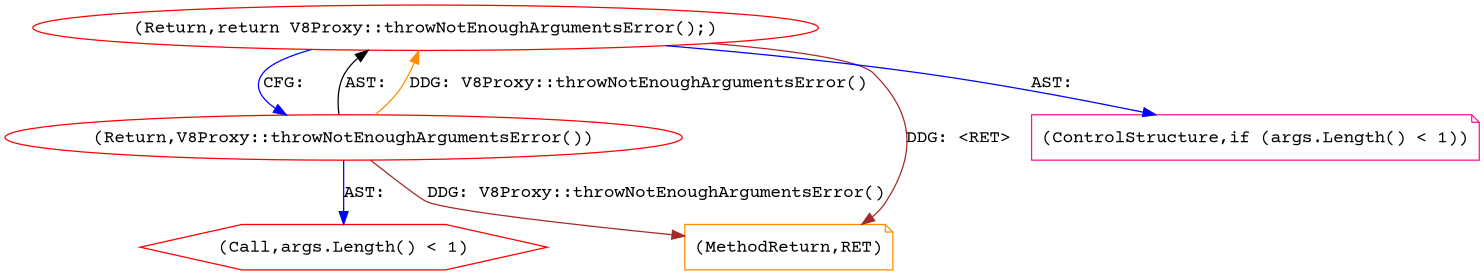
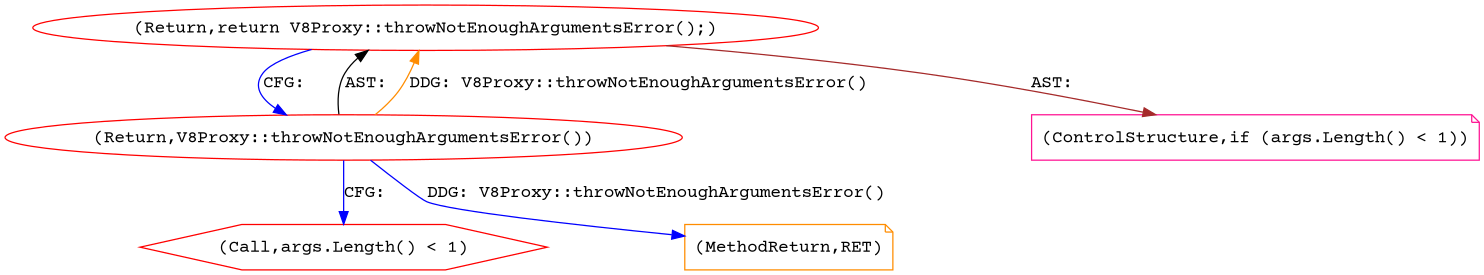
(906, 71) -> (906, 71)
(878, 78) -> none
(370, 192) -> (370, 192)
(514, 217) -> (514, 217)
